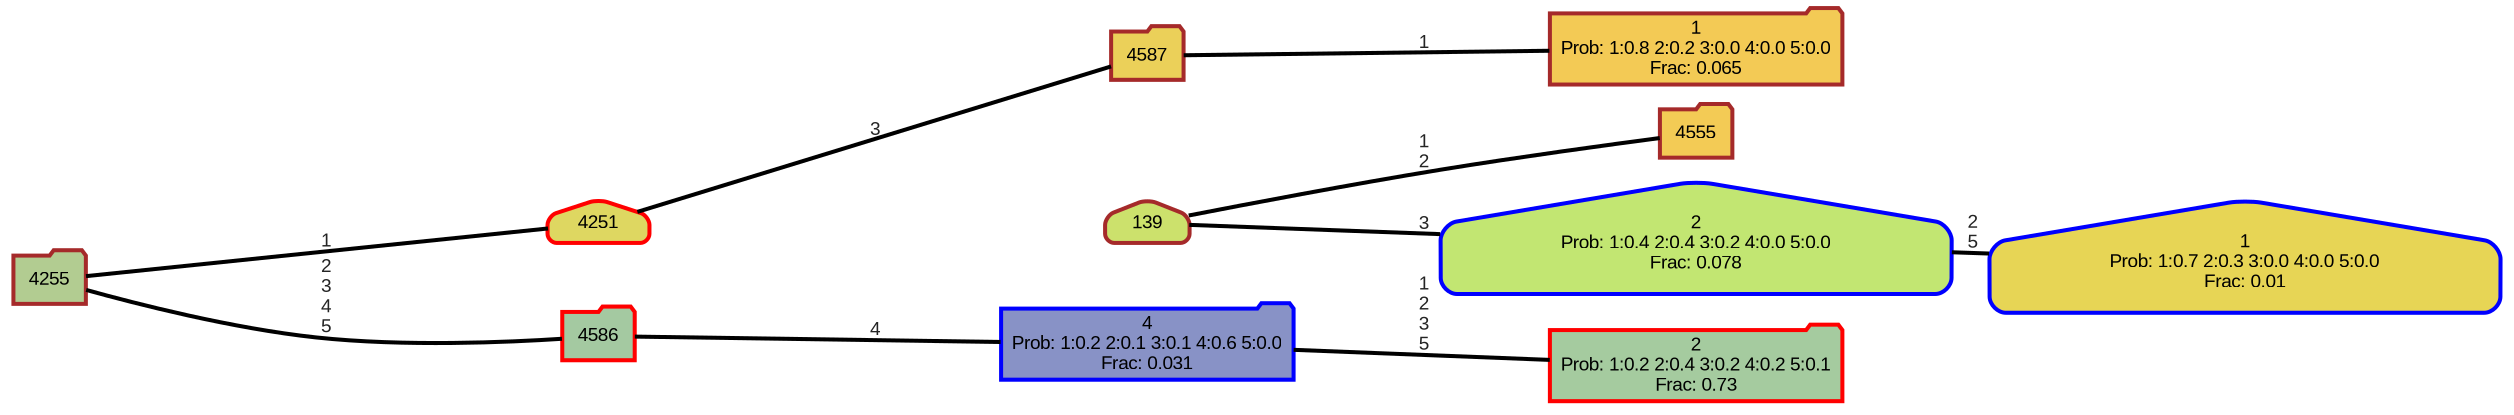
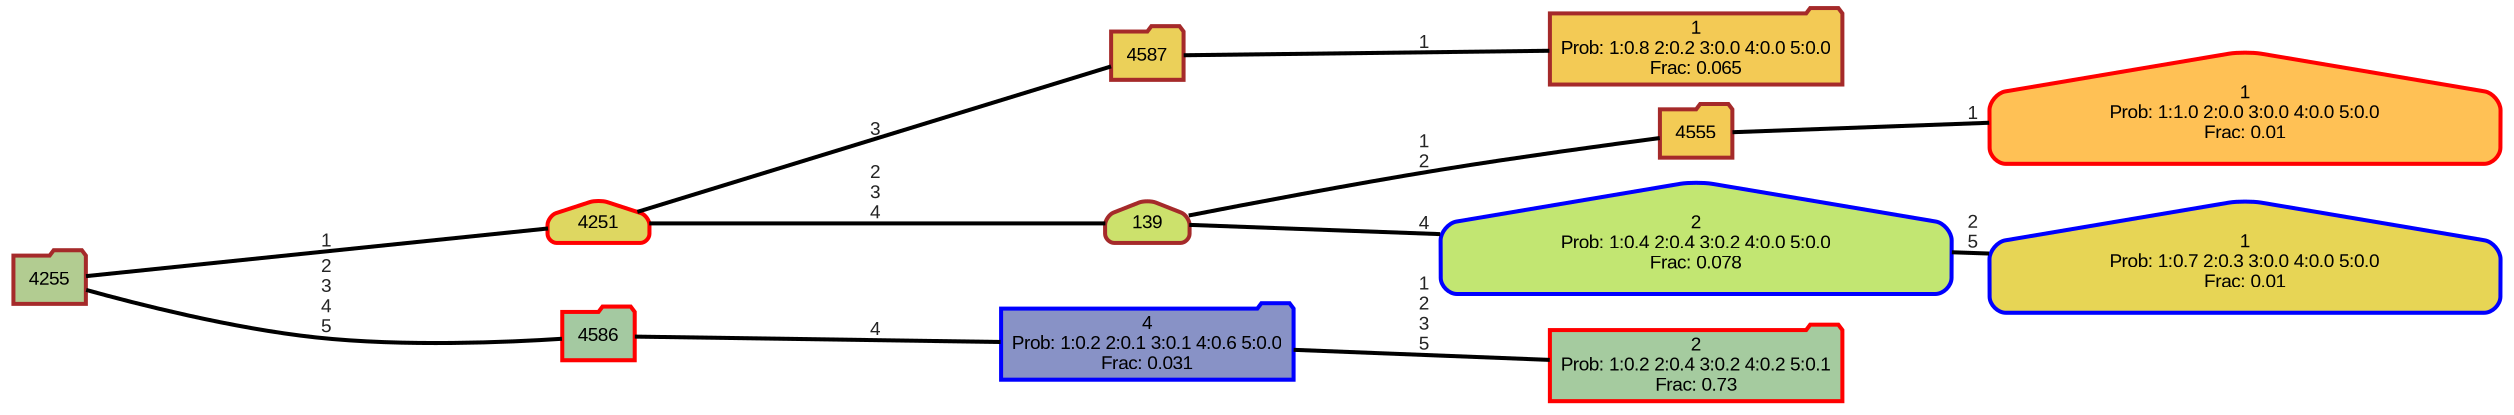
none -> (2245, 113)
none -> (877, 223)
(1422, 224) -> (1422, 224)
